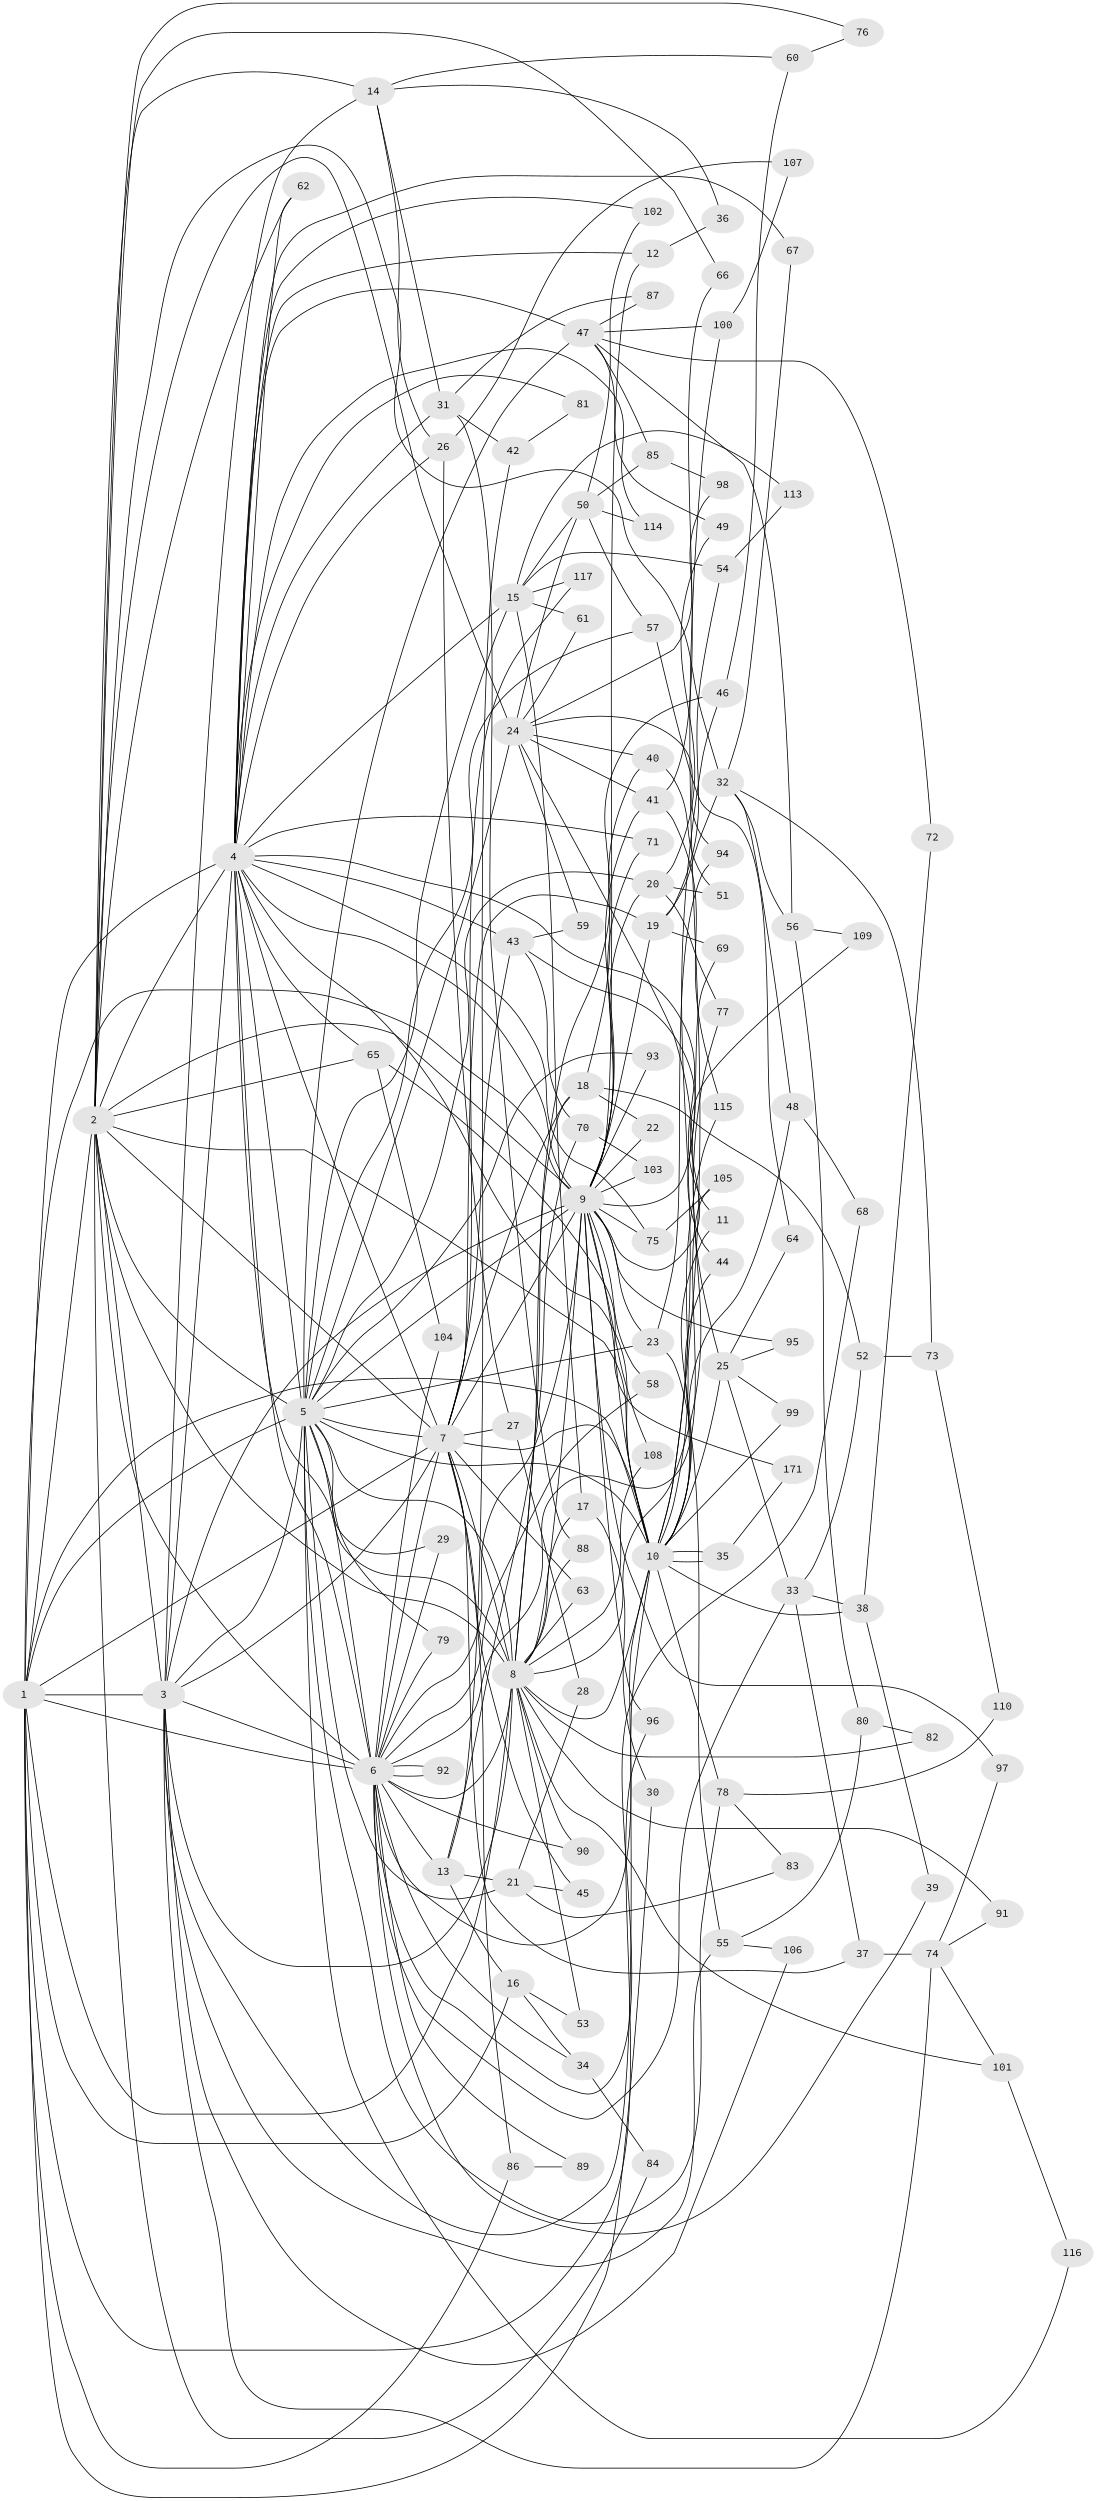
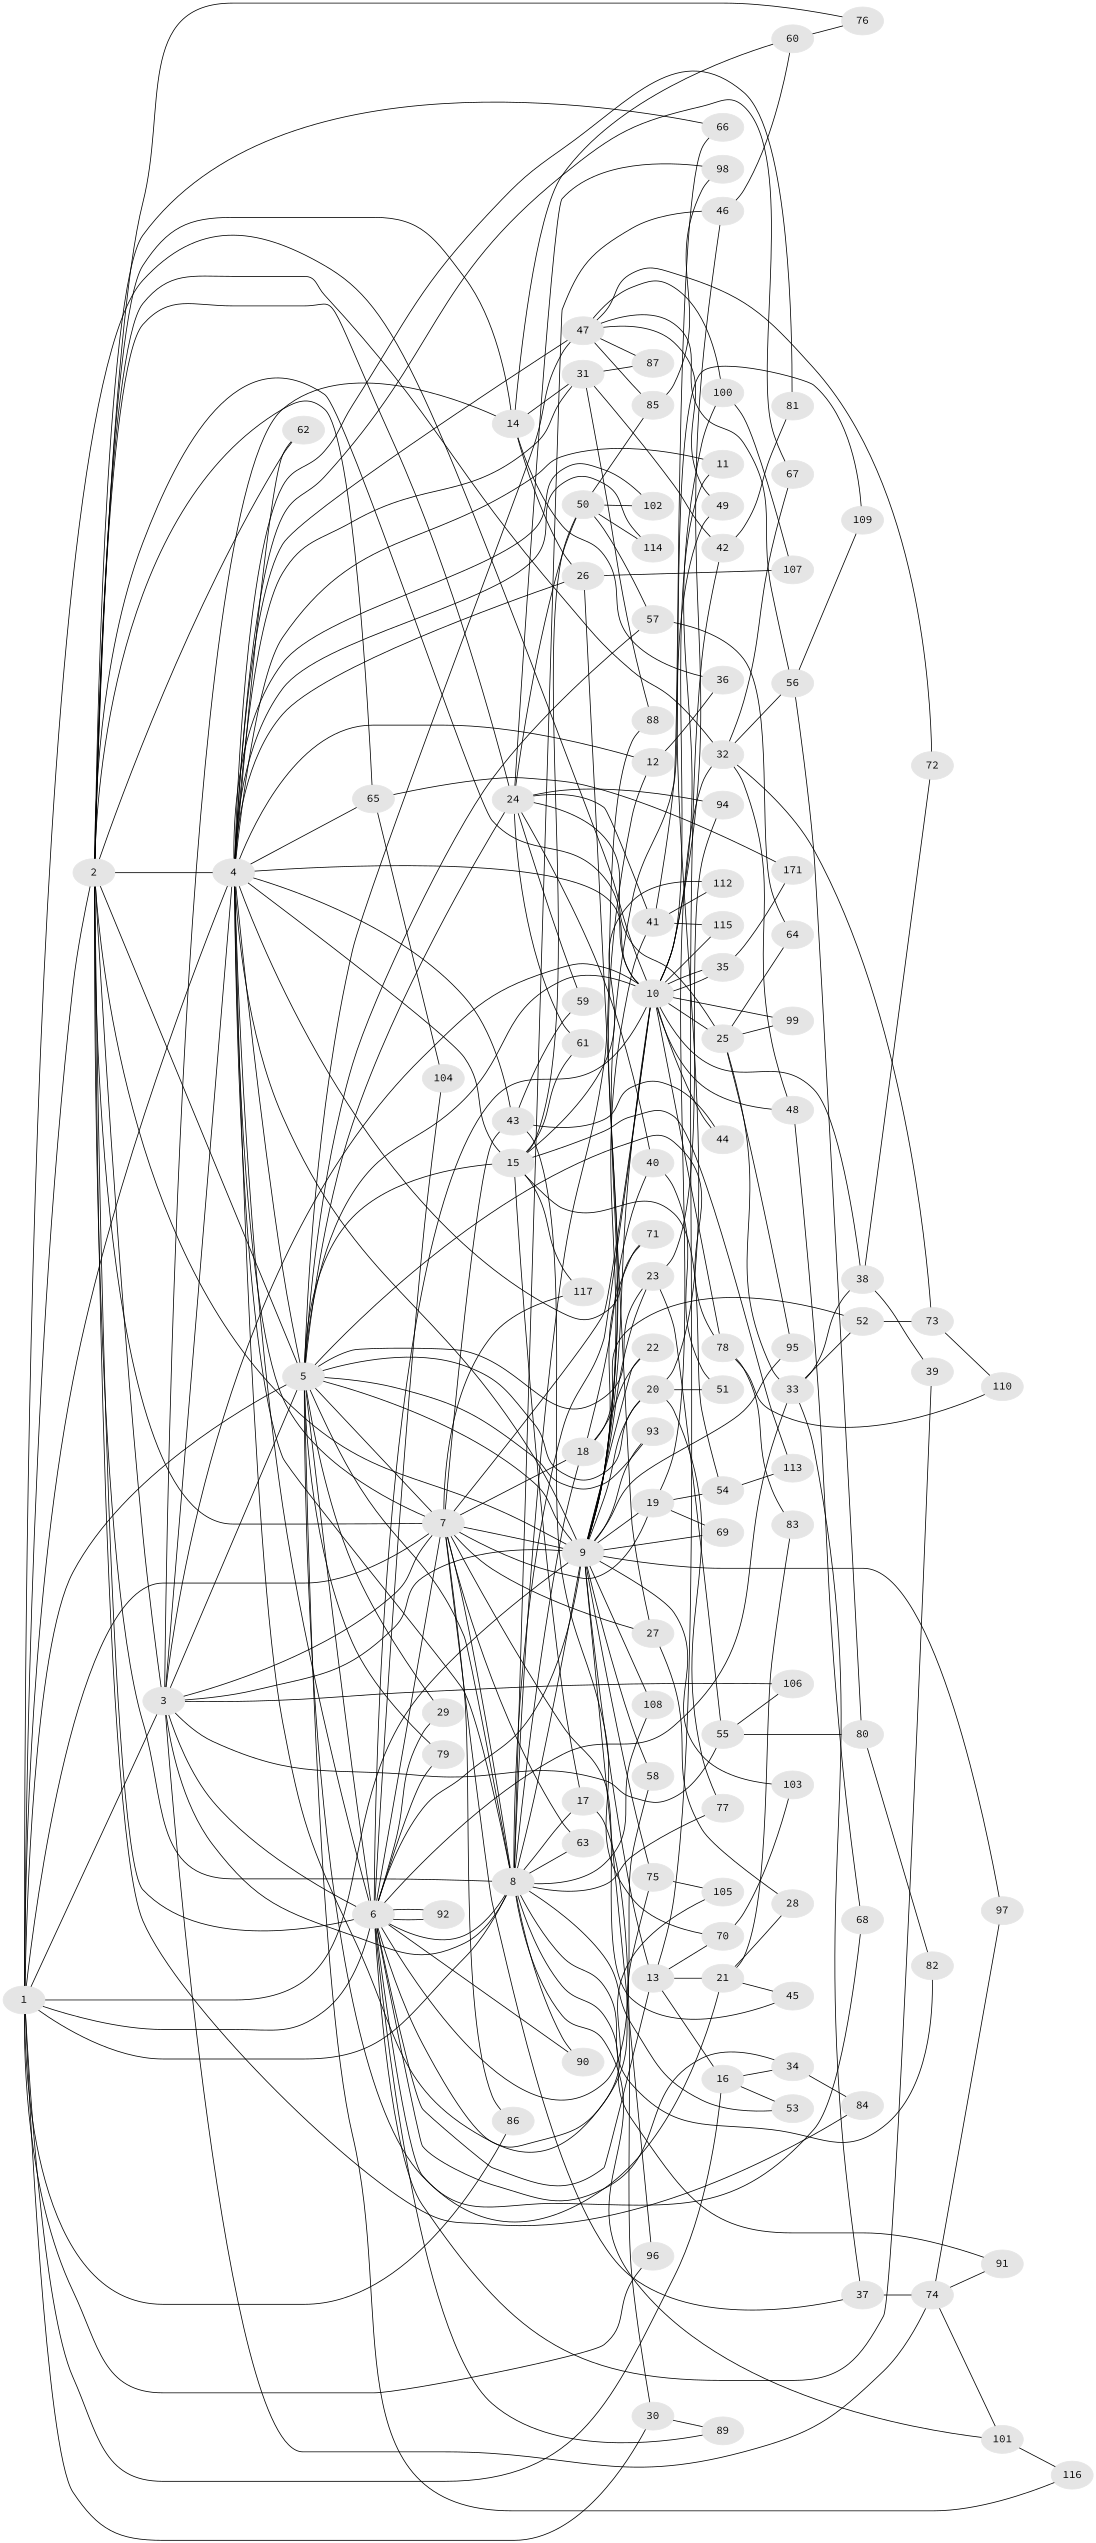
none -> (723, 884)
none -> (614, 1797)
(548, 2167) -> (688, 2423)
